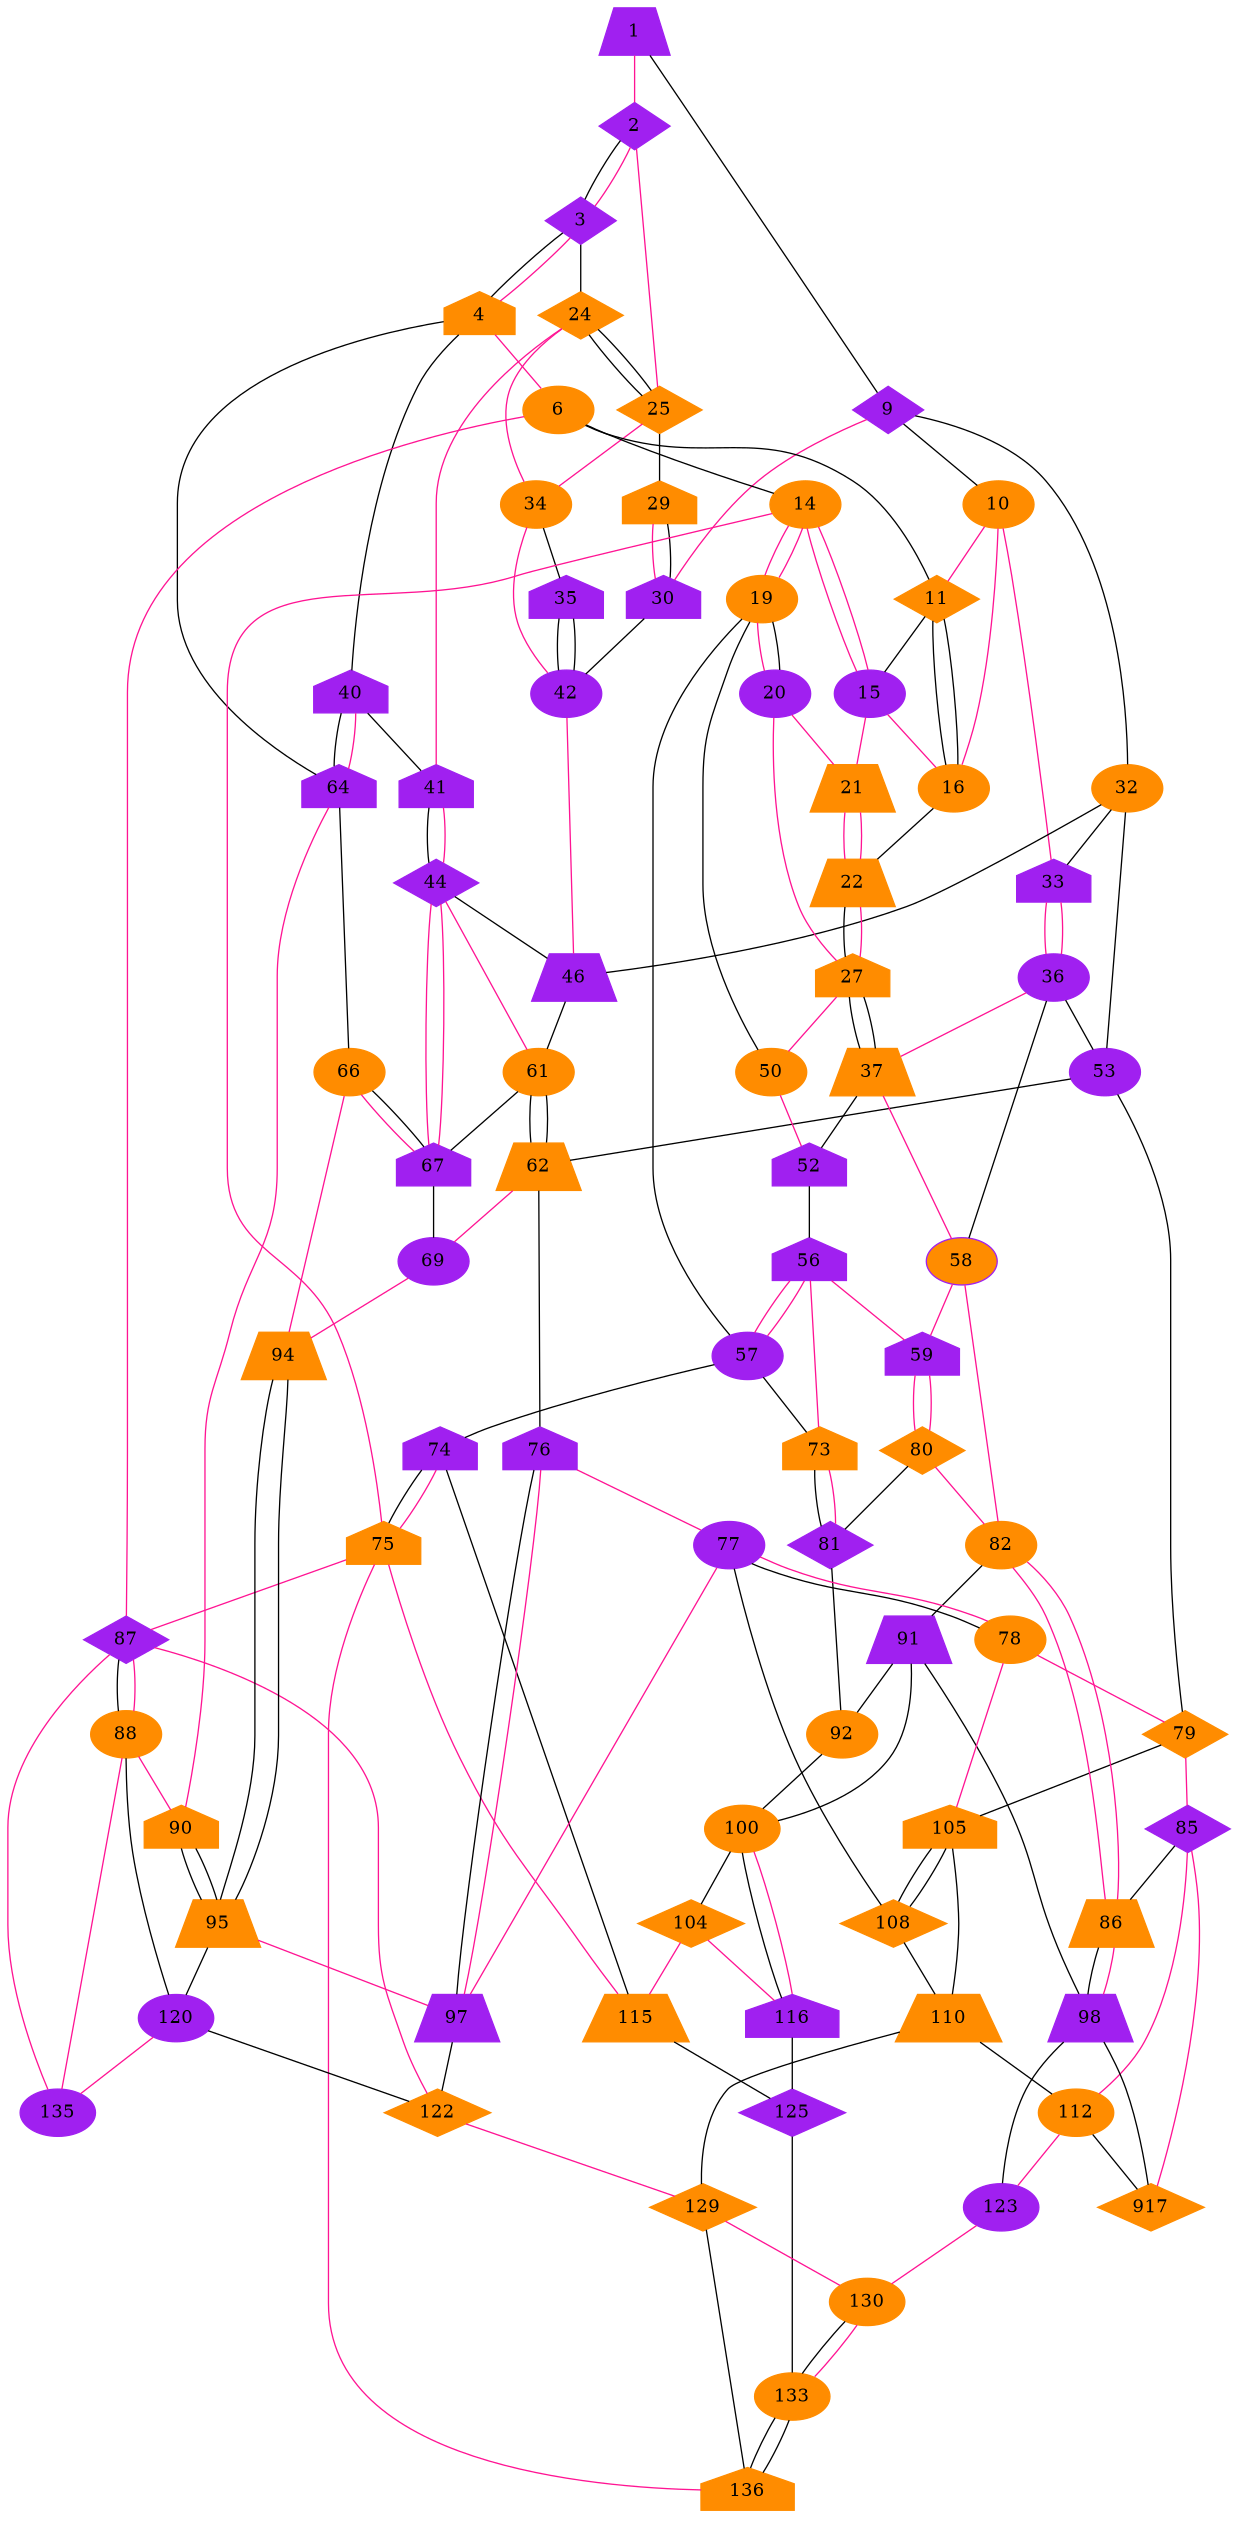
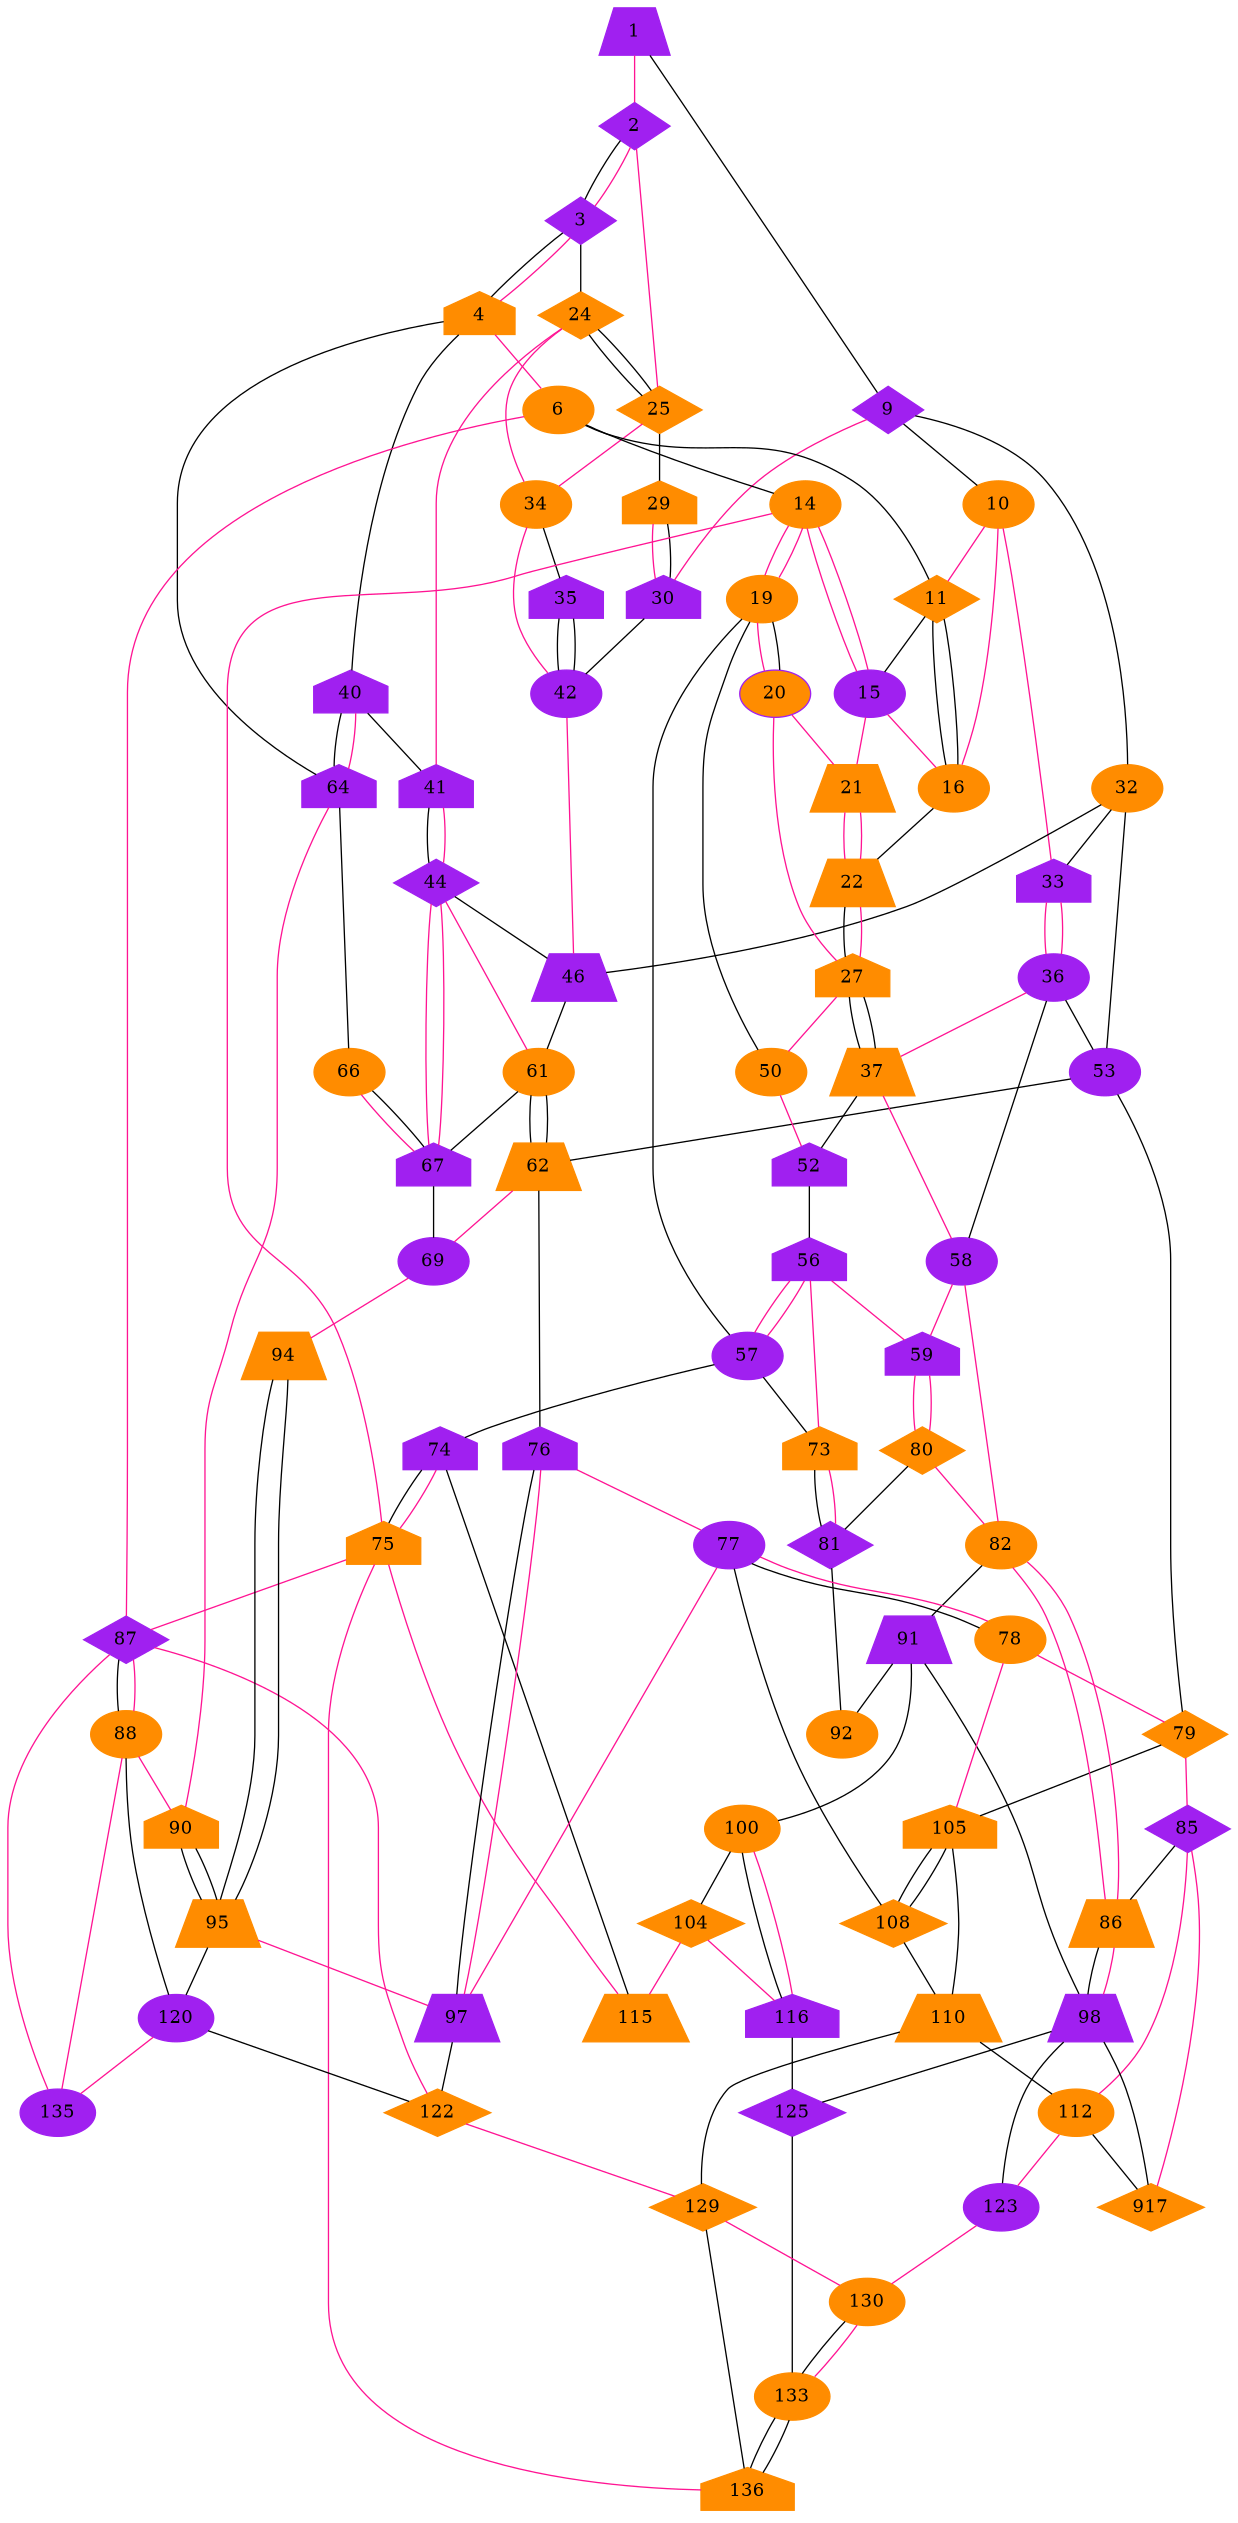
(775, 694) -> (775, 694)
(317, 1214) -> none
(962, 1261) -> (962, 1261)
(792, 1781) -> none
(722, 2070) -> (937, 2067)
